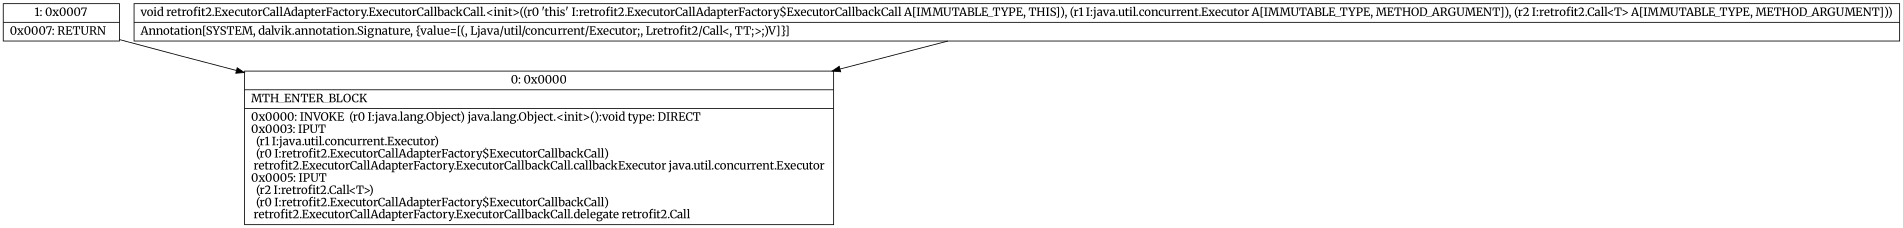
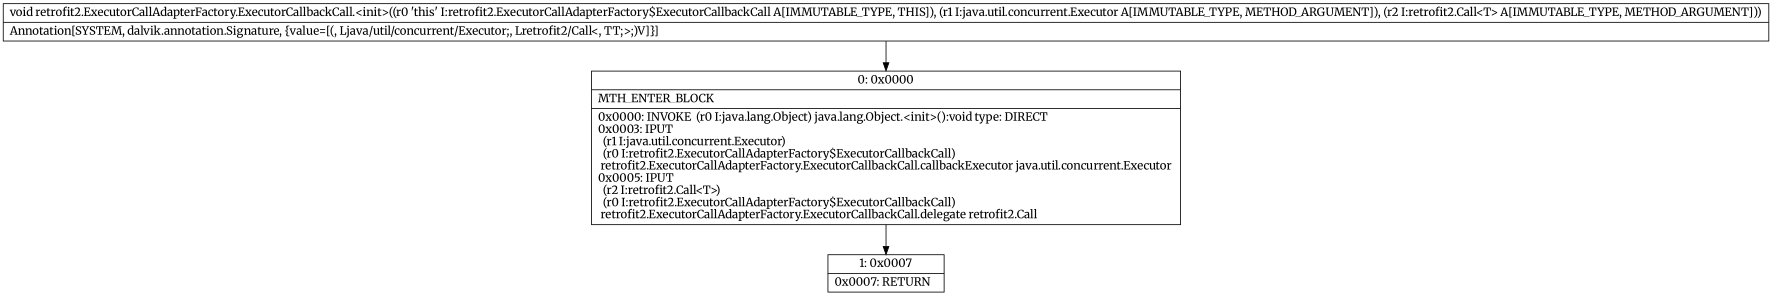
(178, 55) -> (886, 236)
